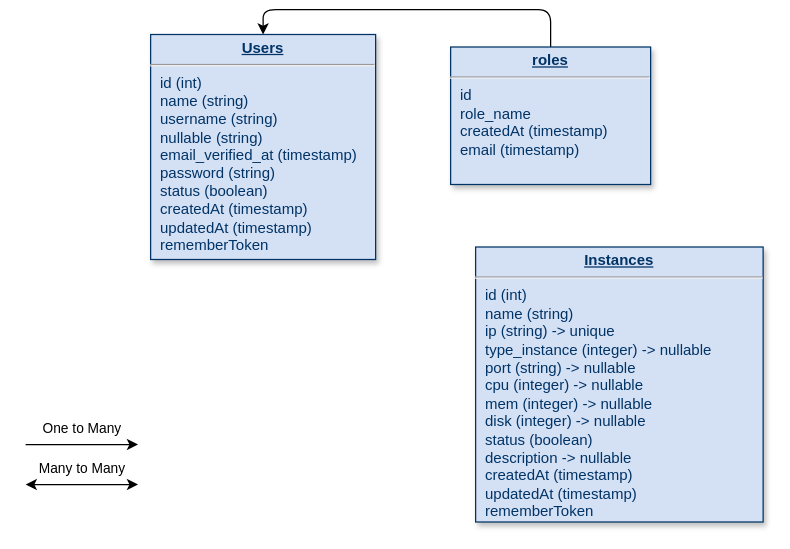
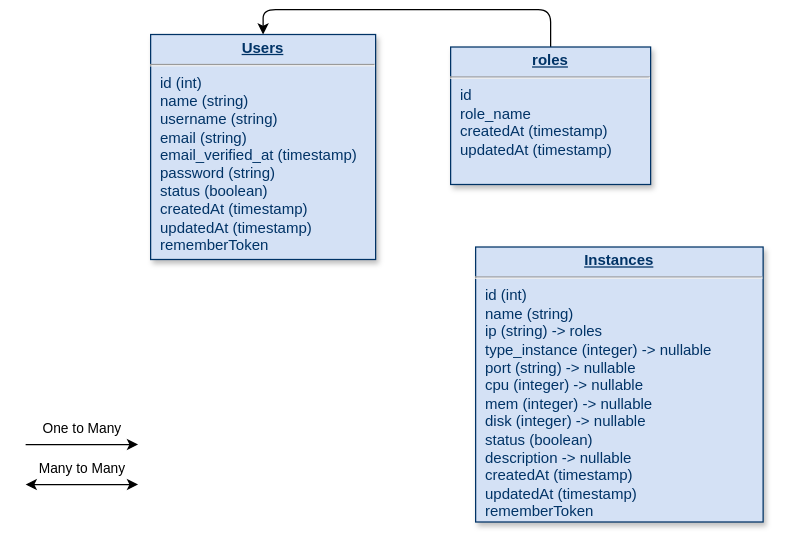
(535, 92) -> (535, 92)
(261, 133) -> (261, 133)
(607, 373) -> (607, 373)
